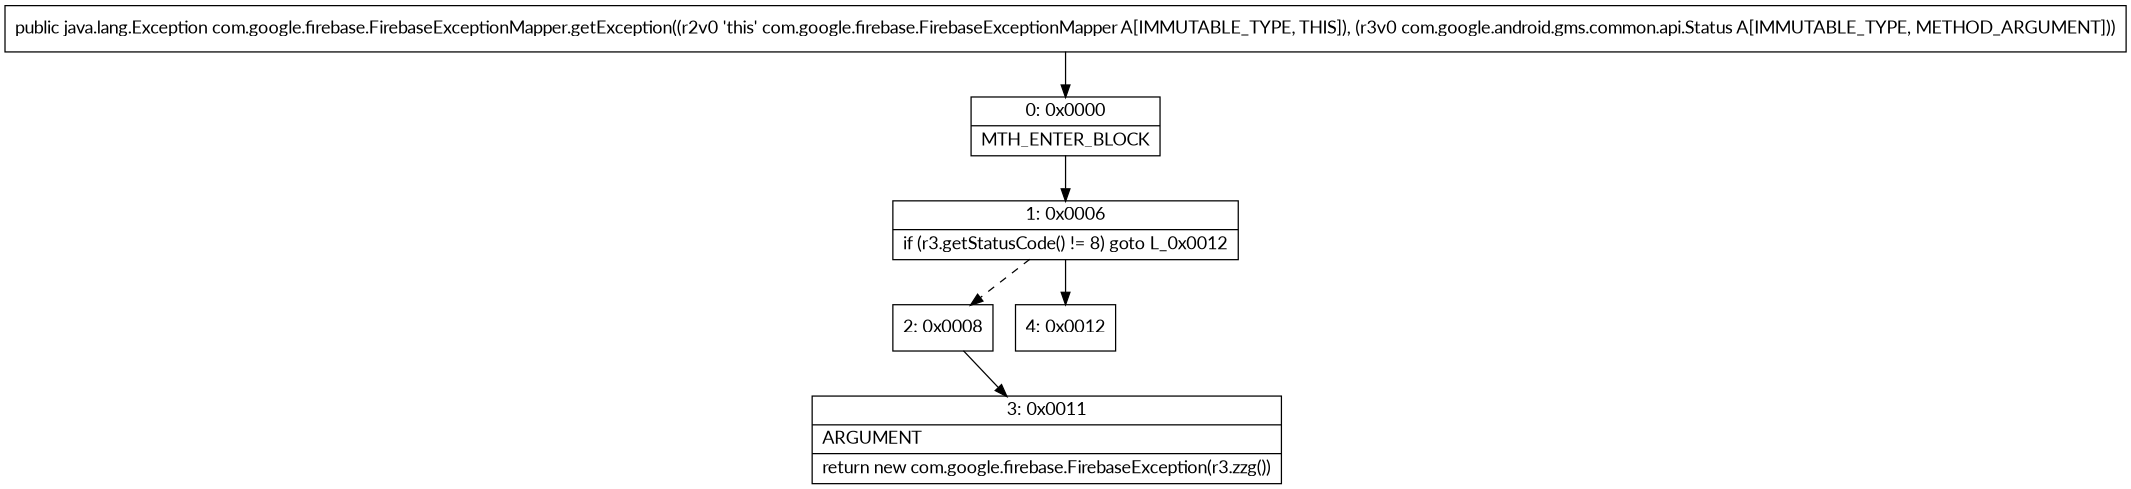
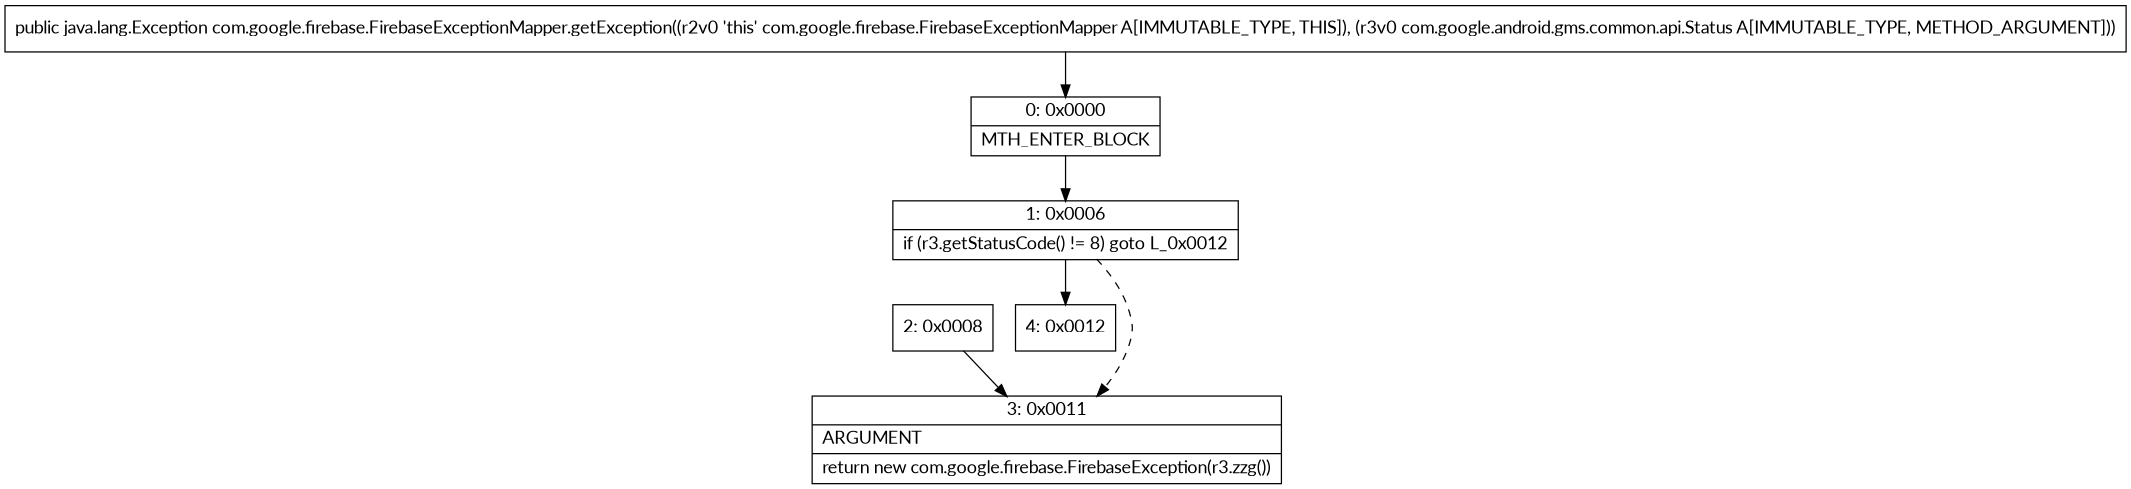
(1005, 278) -> (1132, 321)
